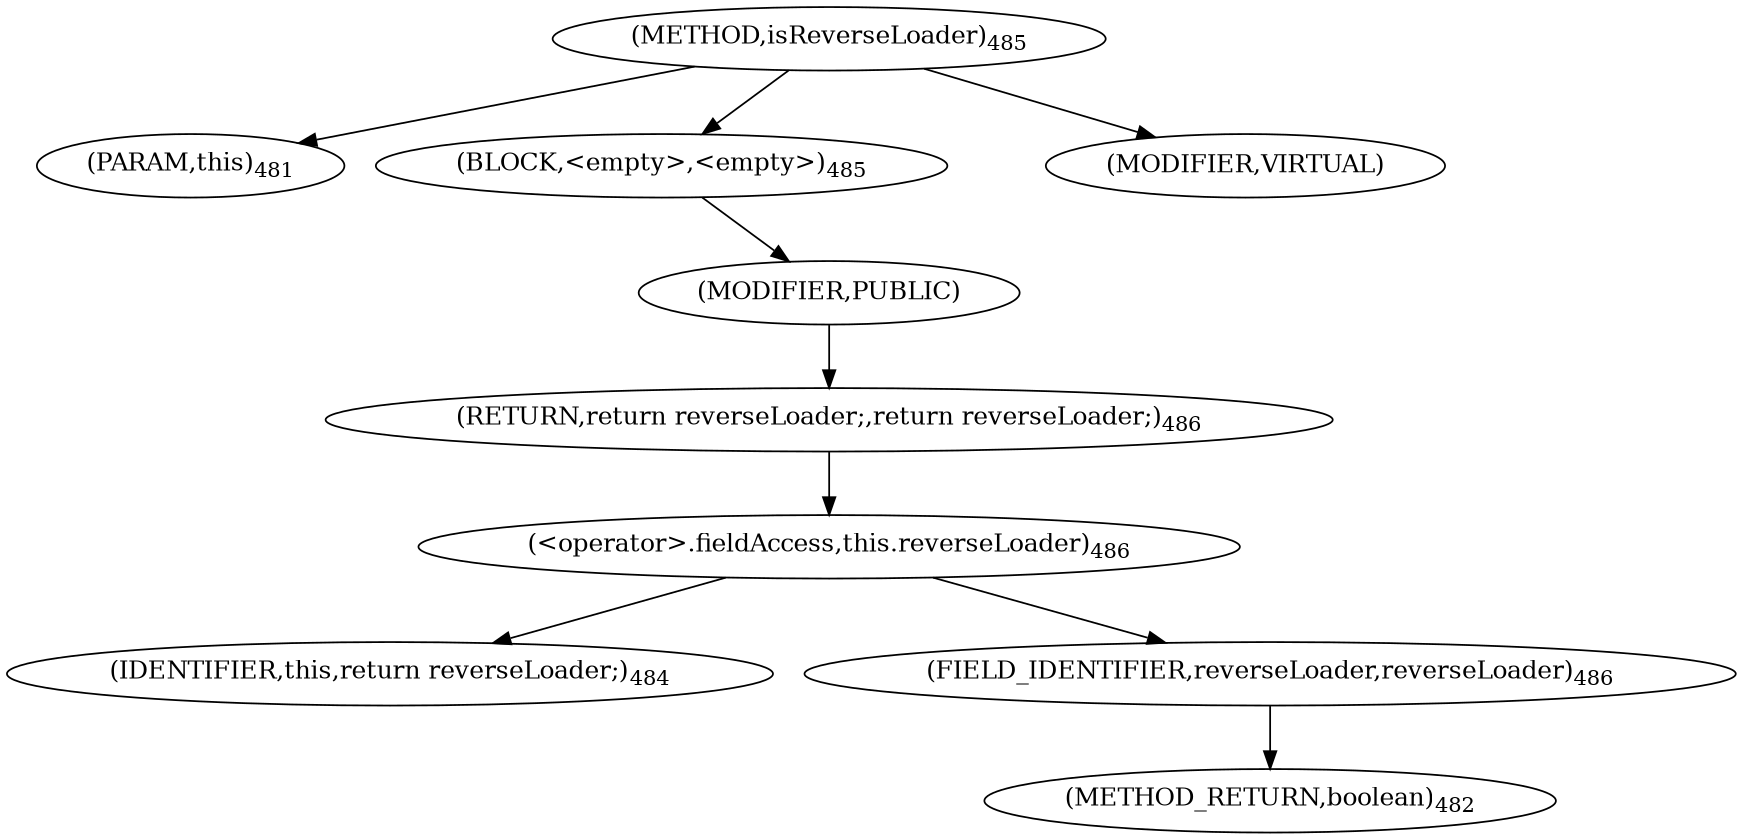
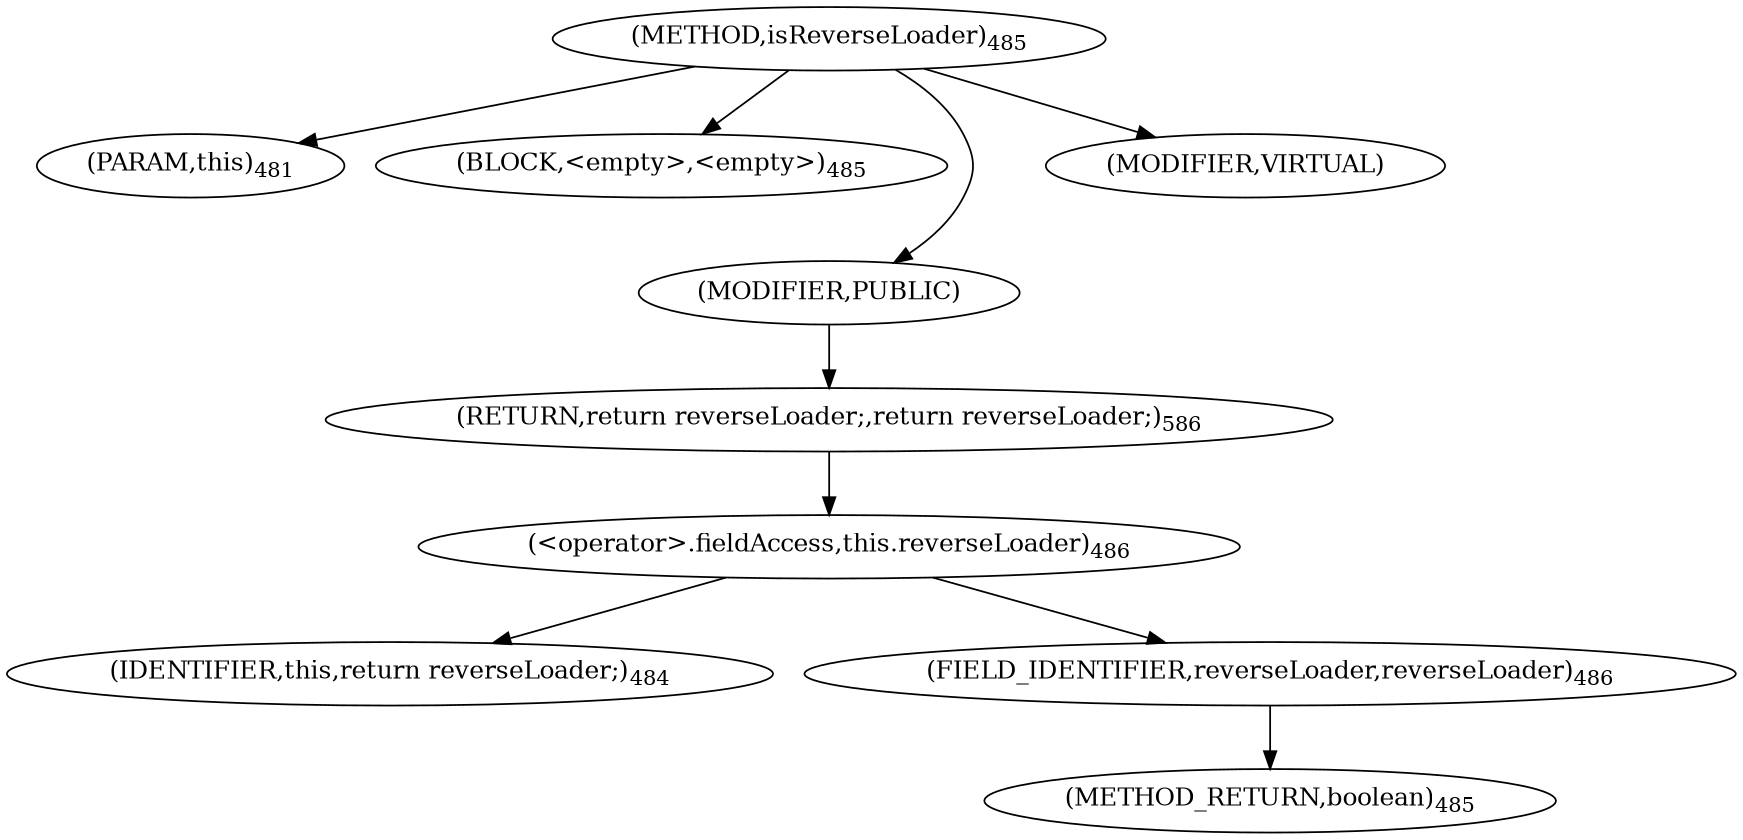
(738, 224) -> (972, 158)
(1182, 417) -> (1182, 417)
(1455, 798) -> (1455, 798)
